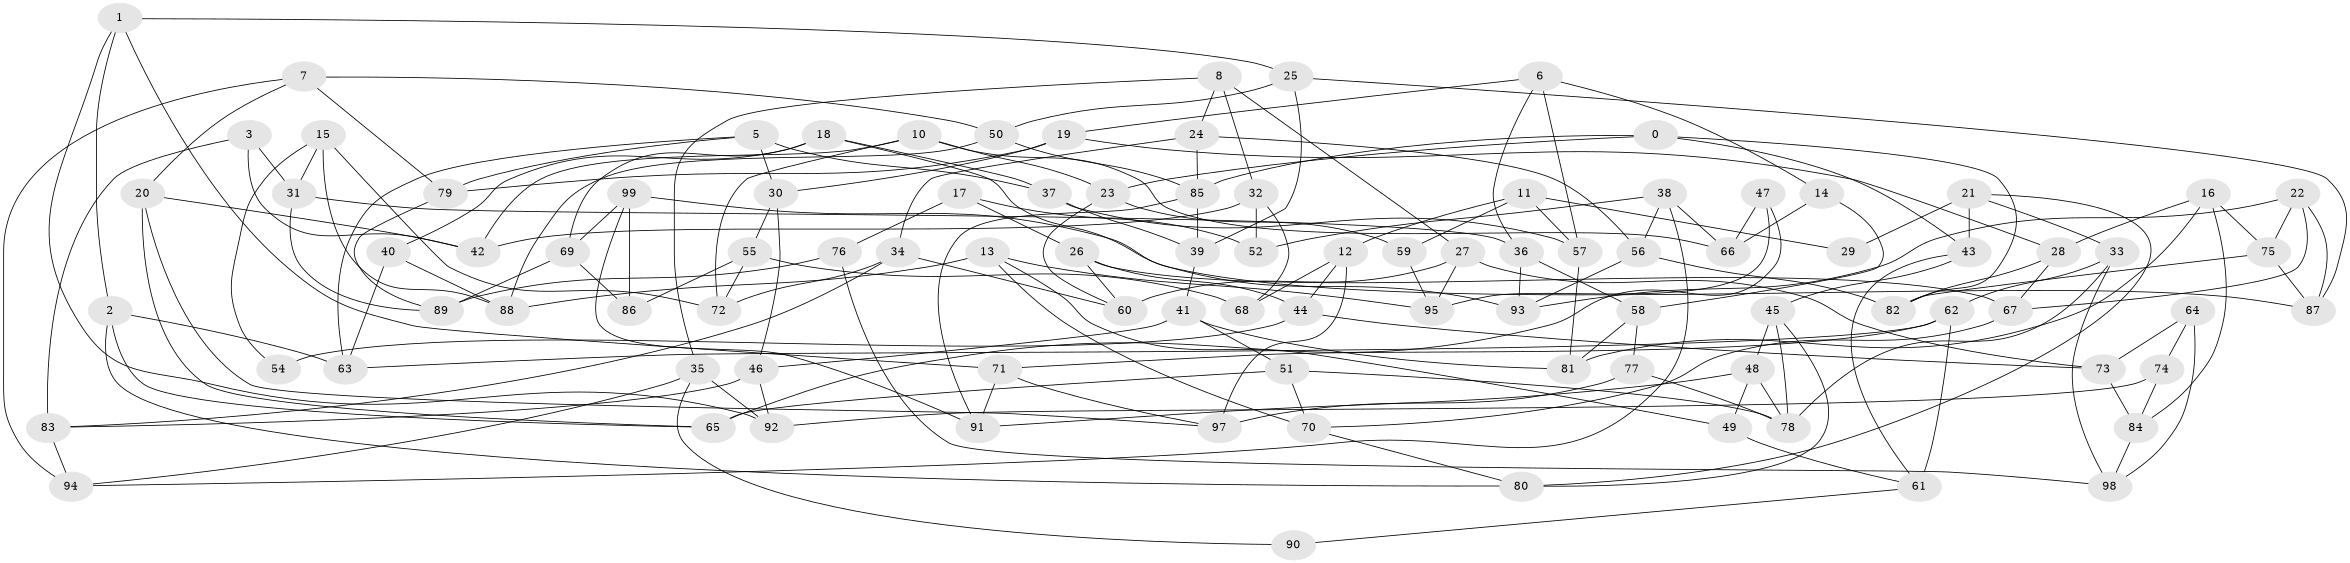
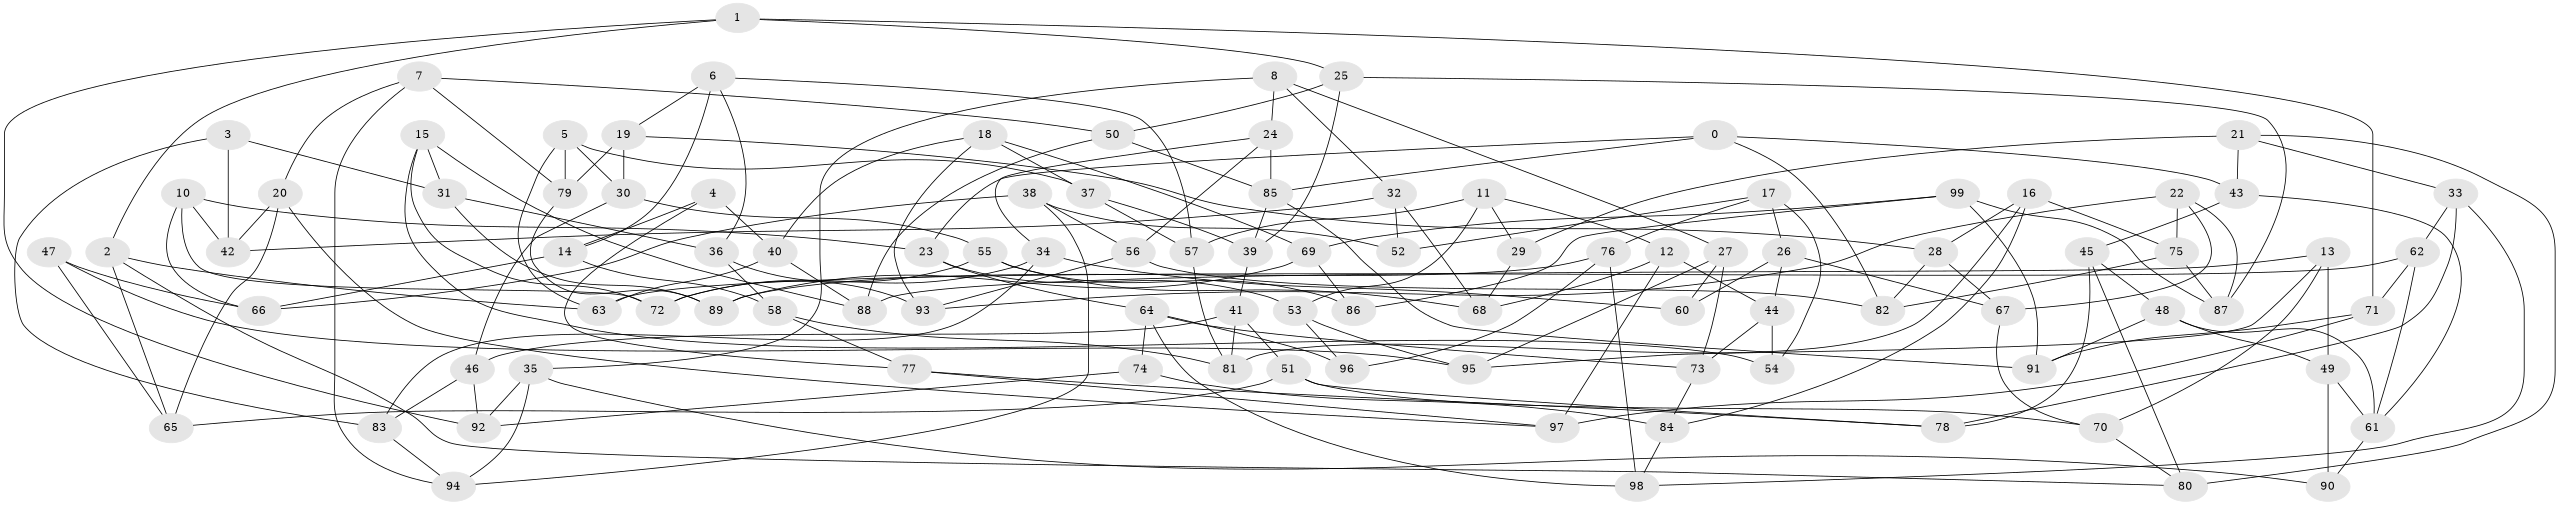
none -> (713, 194)
(1404, 252) -> (1295, 311)
(1044, 259) -> (1033, 289)
none -> (1500, 282)
none -> (1819, 283)
none -> (1347, 370)
(1771, 399) -> (2290, 329)
none -> (2328, 428)
